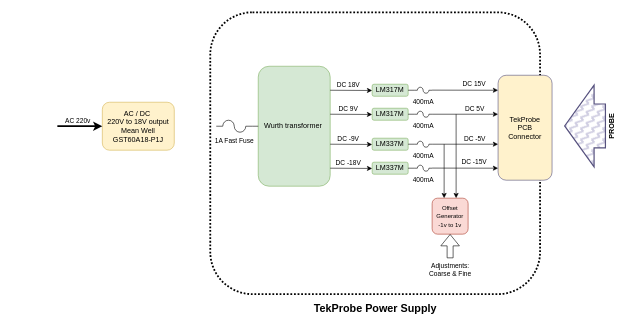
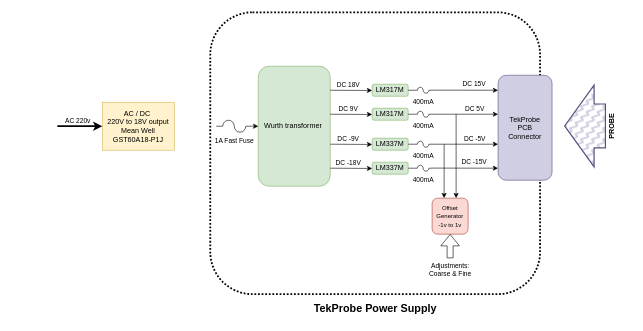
(138, 126) -> (138, 126)
(255, 126) -> (253, 126)
(525, 128) -> (525, 128)
